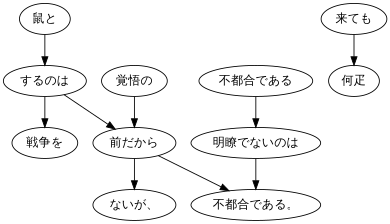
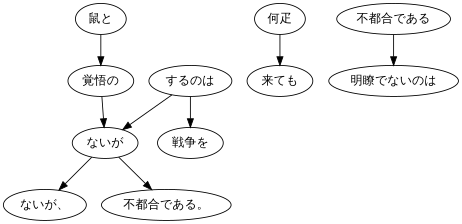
(45, 46) -> (101, 46)
(354, 46) -> (280, 46)
(134, 143) -> (105, 143)
(256, 170) -> none
